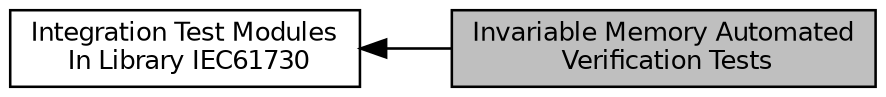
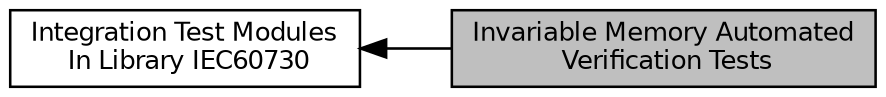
(185, 49) -> (185, 49)
